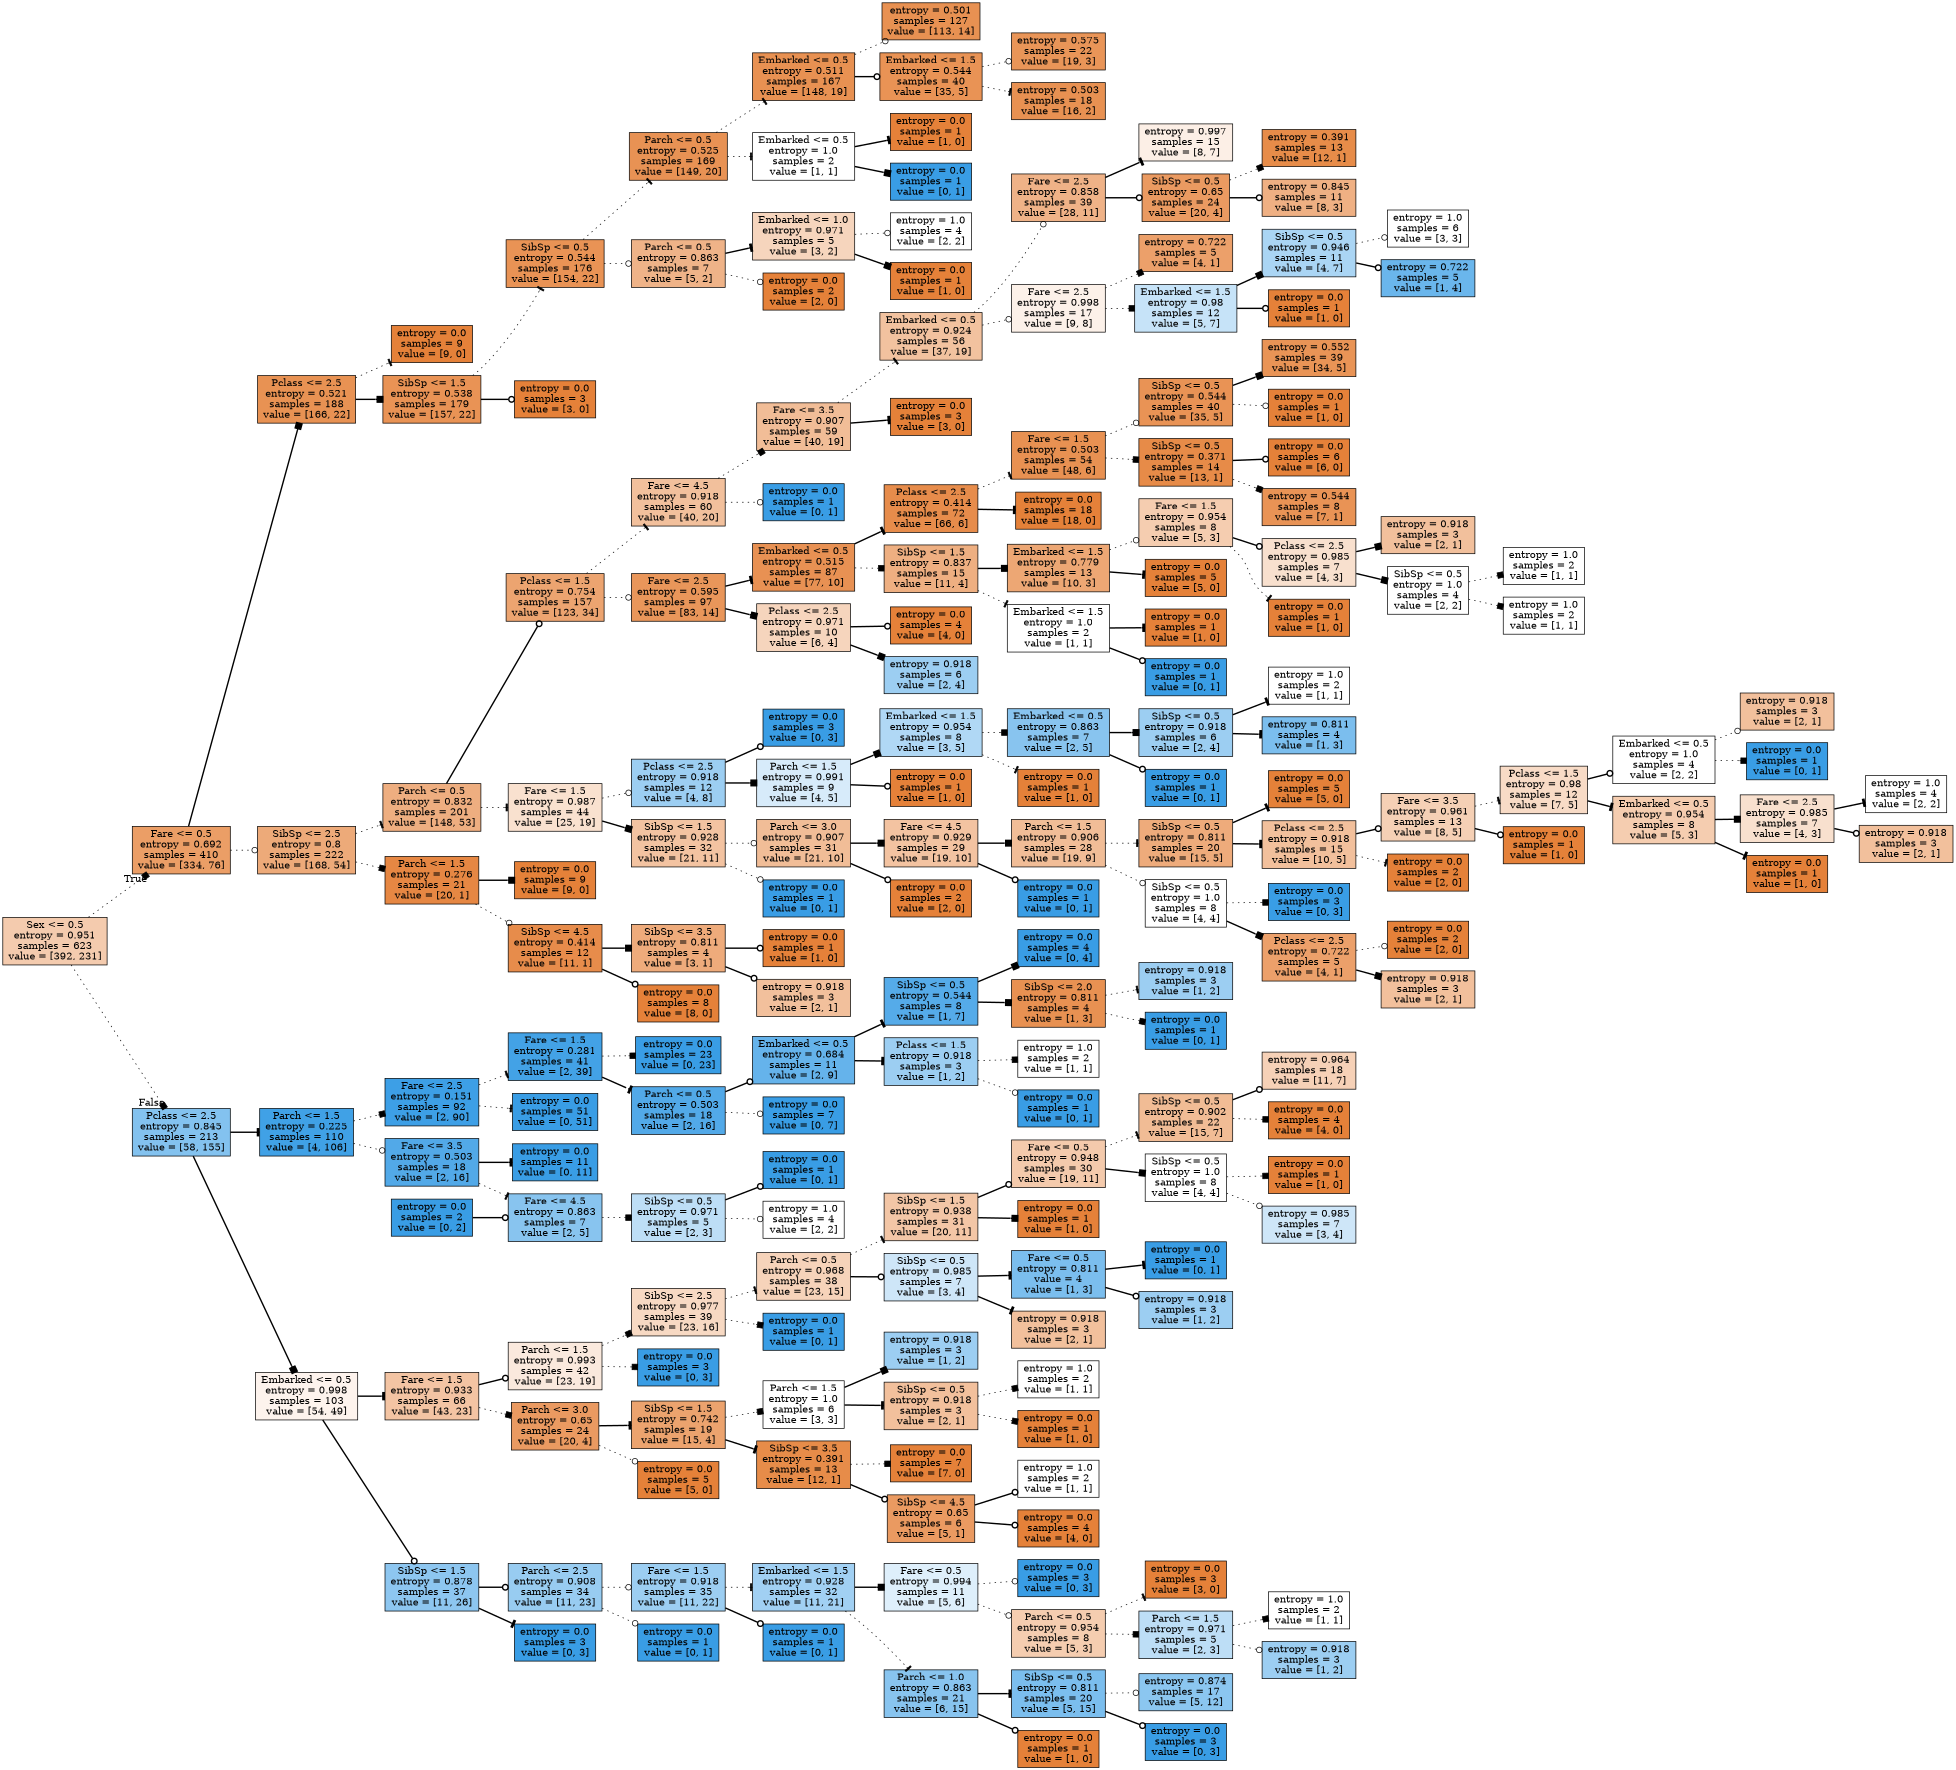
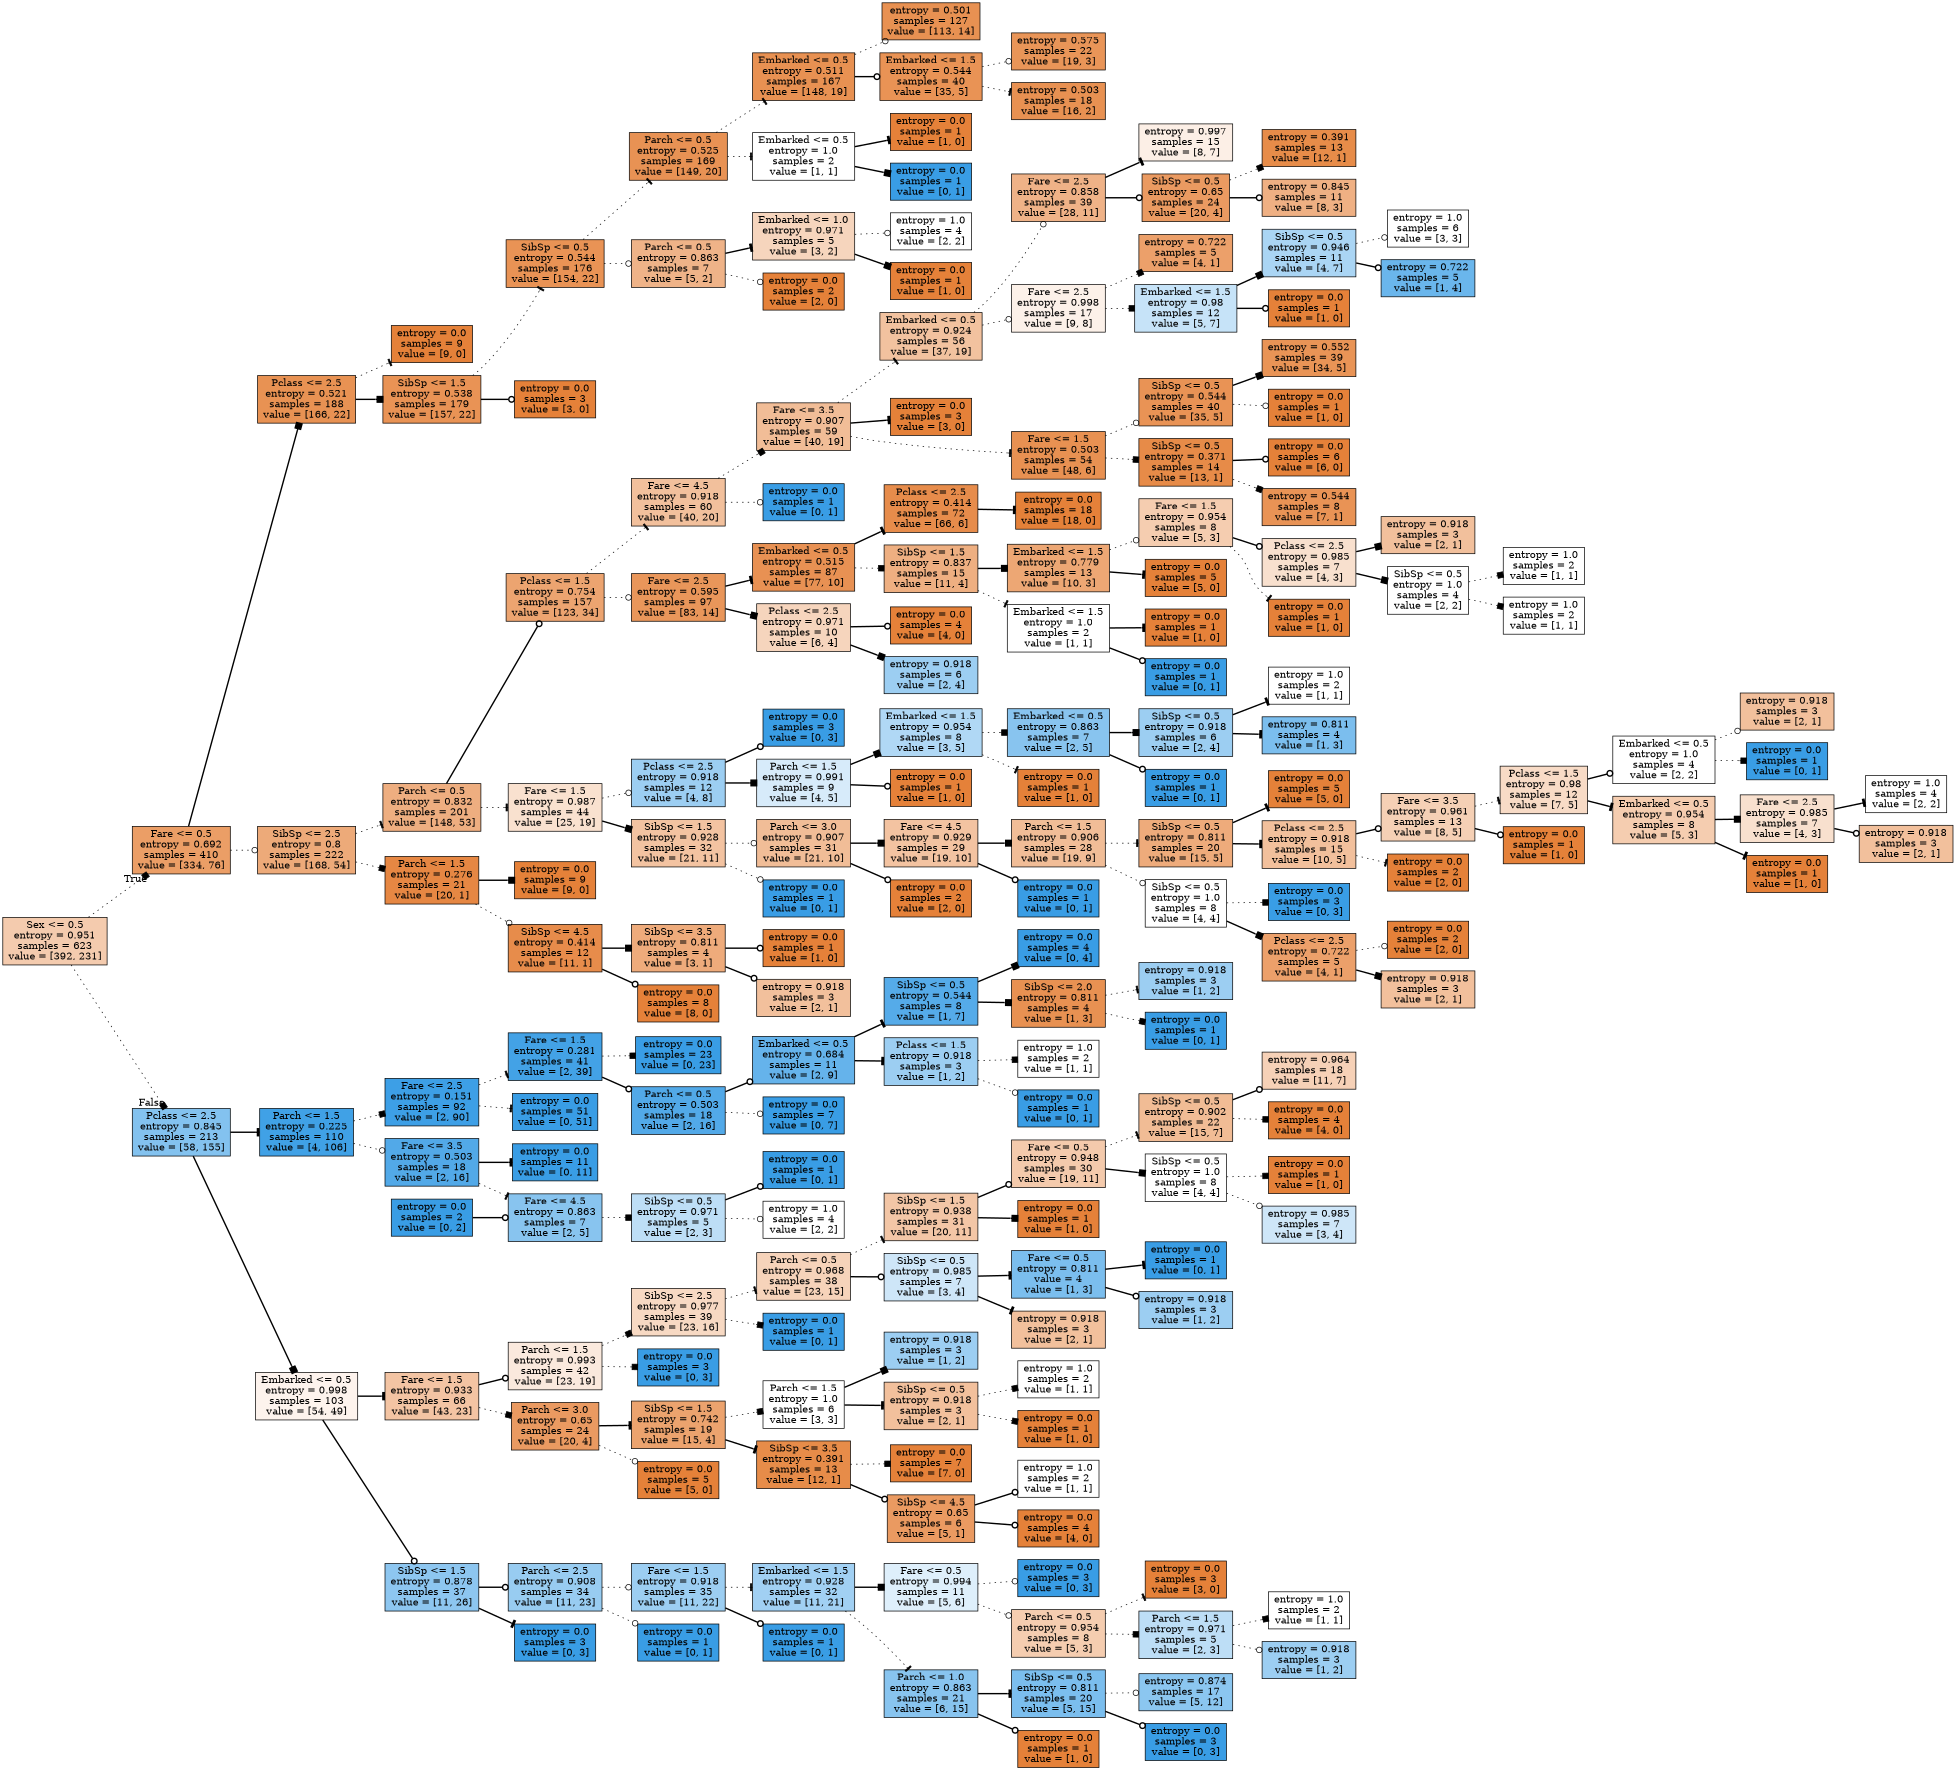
(993, 483) -> (929, 447)
(614, 1082) -> (614, 1082)
